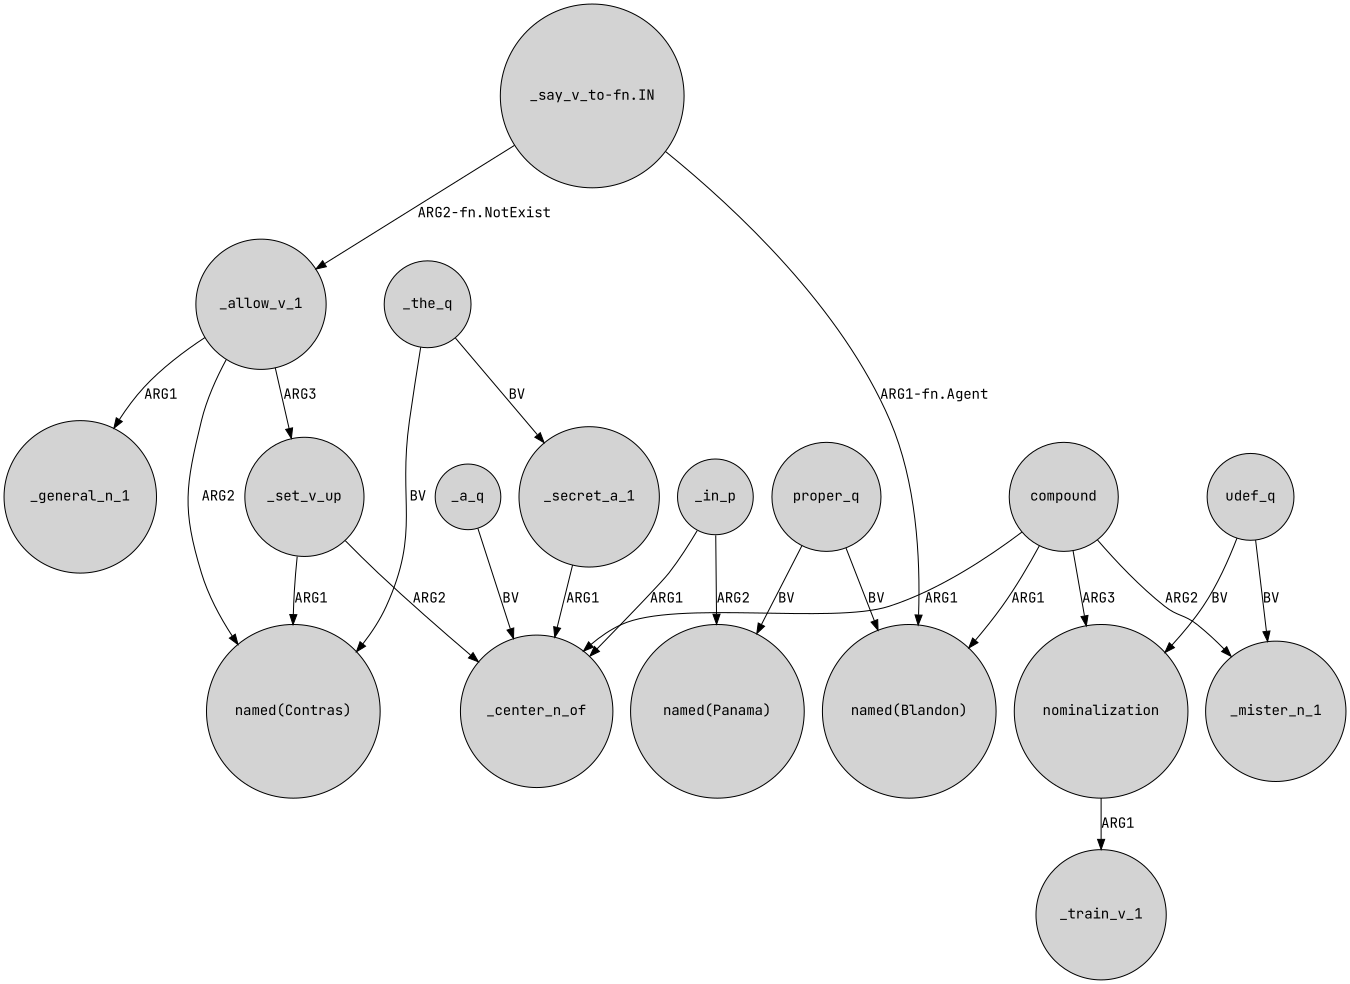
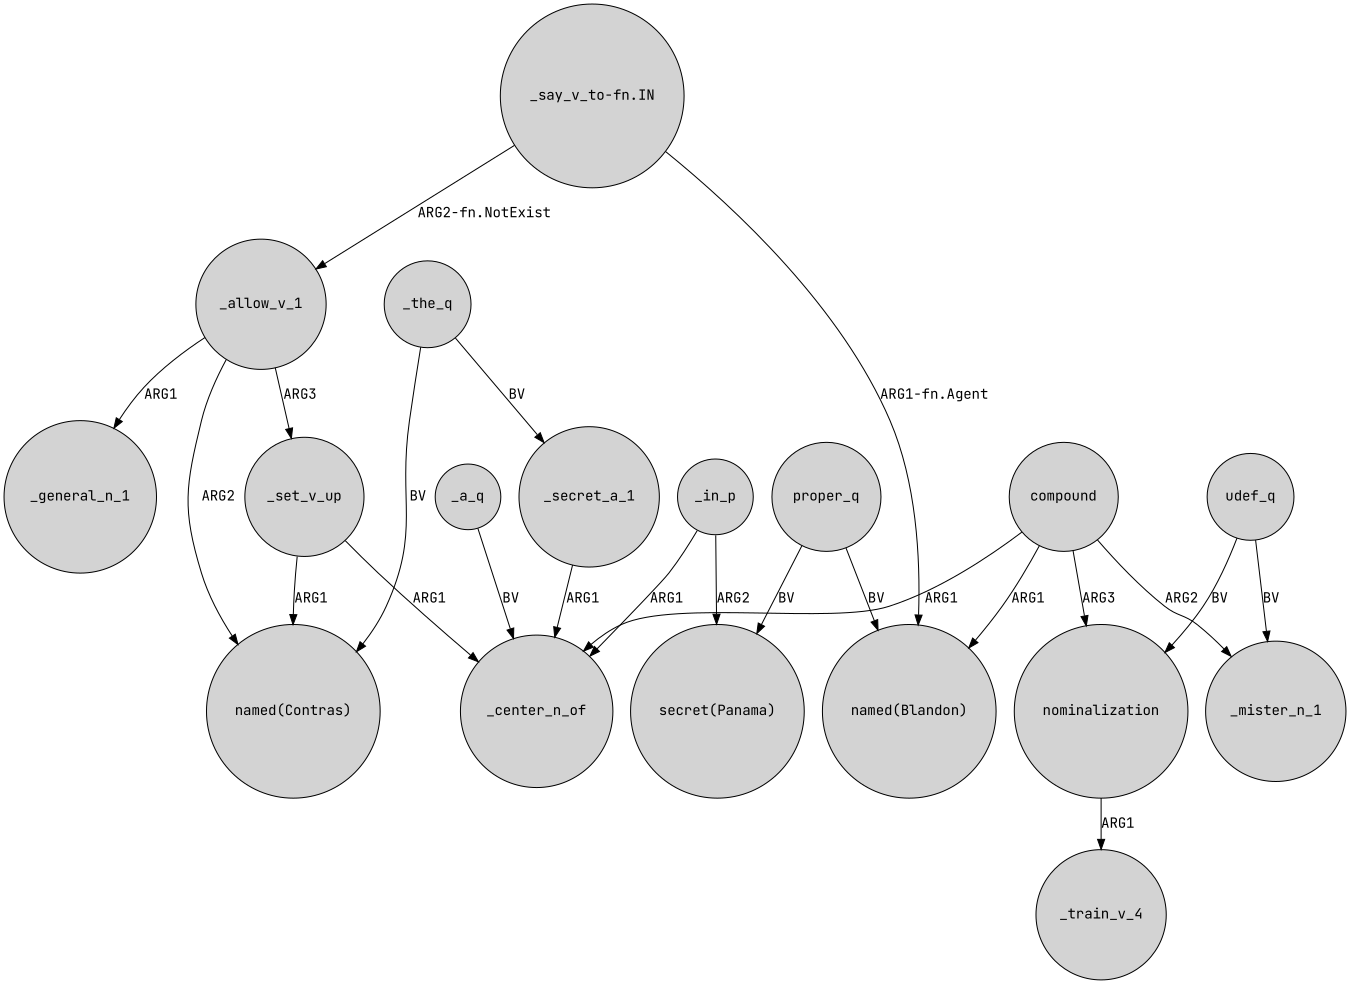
(430, 599) -> (430, 599)
(717, 711) -> (717, 711)
(1101, 915) -> (1101, 915)
